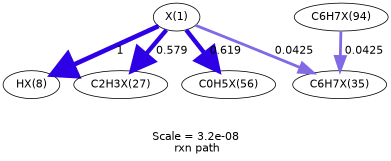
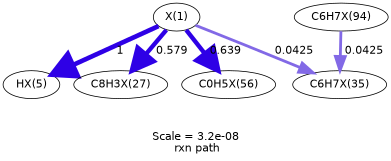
(224, 51) -> (224, 51)
(31, 85) -> (31, 85)
(121, 85) -> (121, 85)
